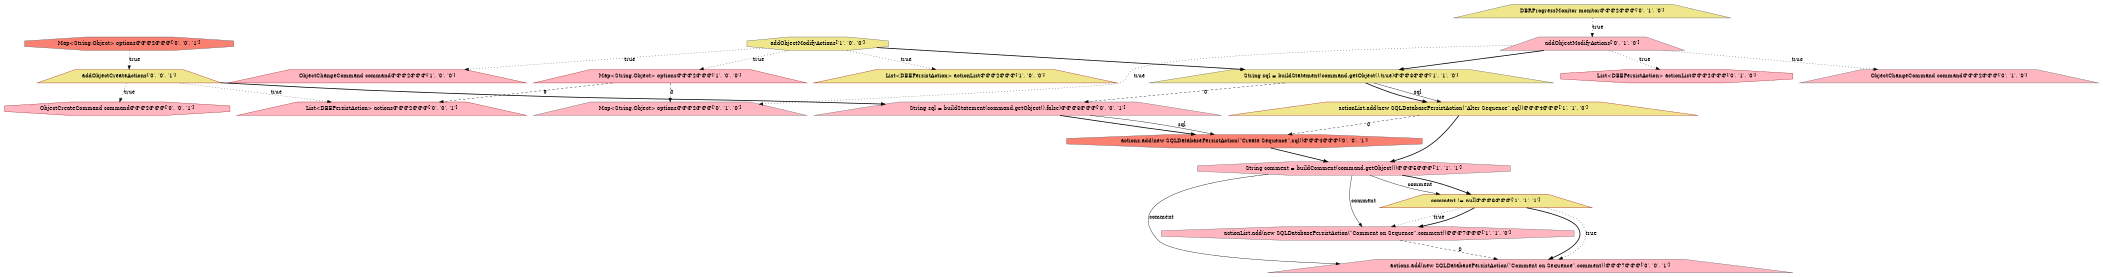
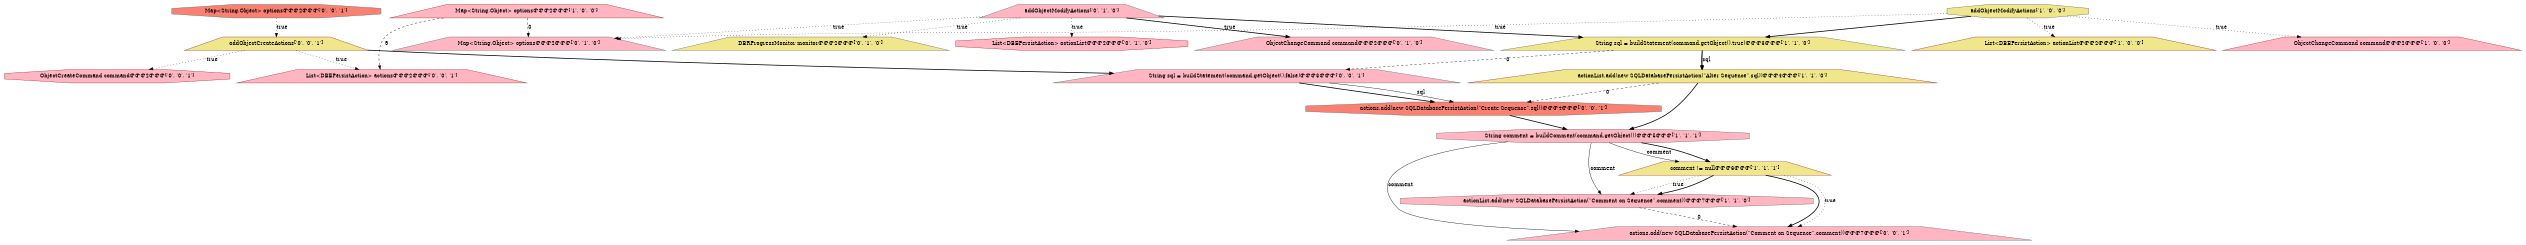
(1592, 26) -> (943, 27)
(746, 60) -> (1284, 29)
(1769, 60) -> (1206, 27)
